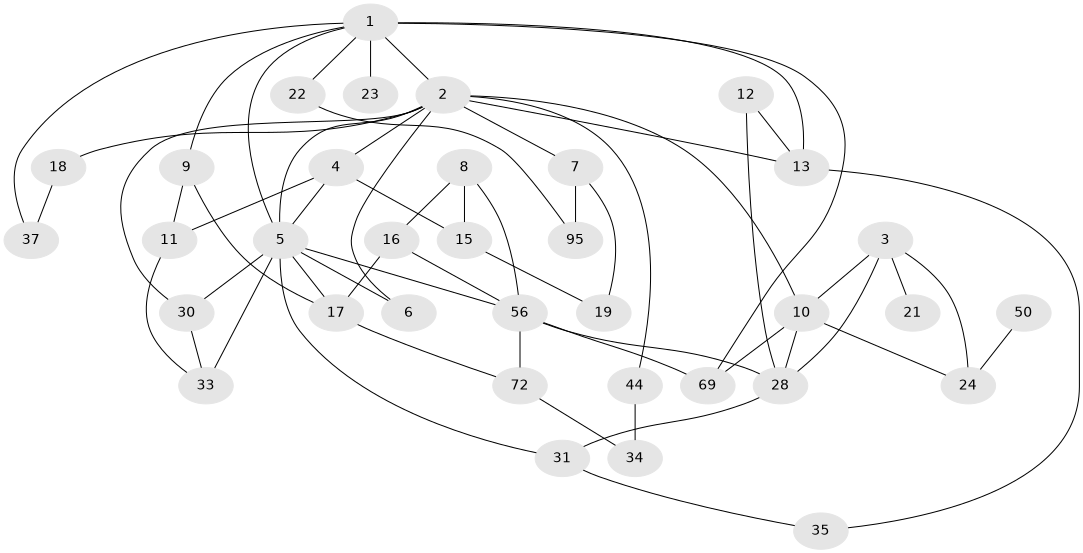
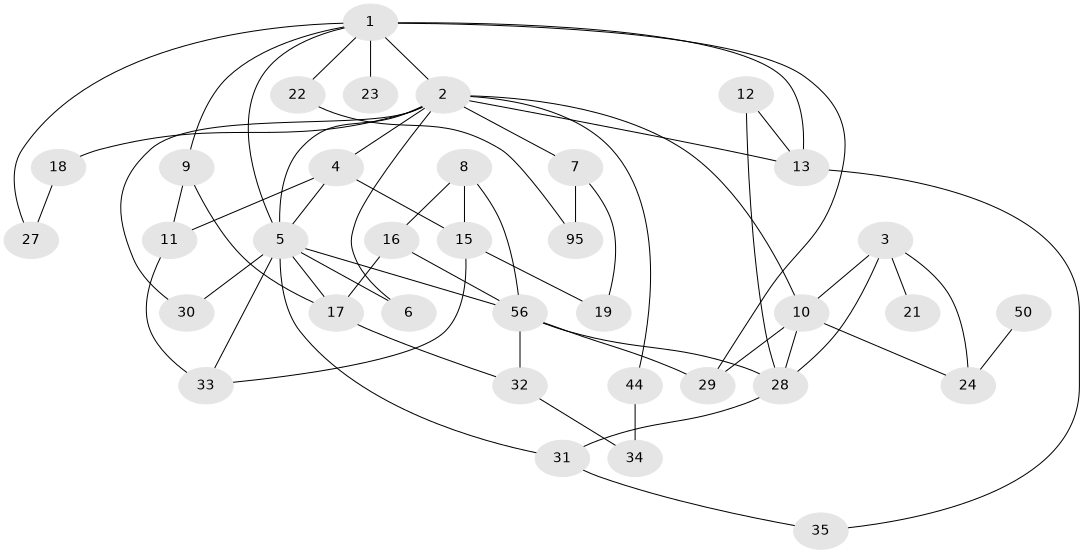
(31, 240) -> (31, 240)
(196, 349) -> (380, 359)
(520, 386) -> (520, 386)
(708, 386) -> (708, 386)
